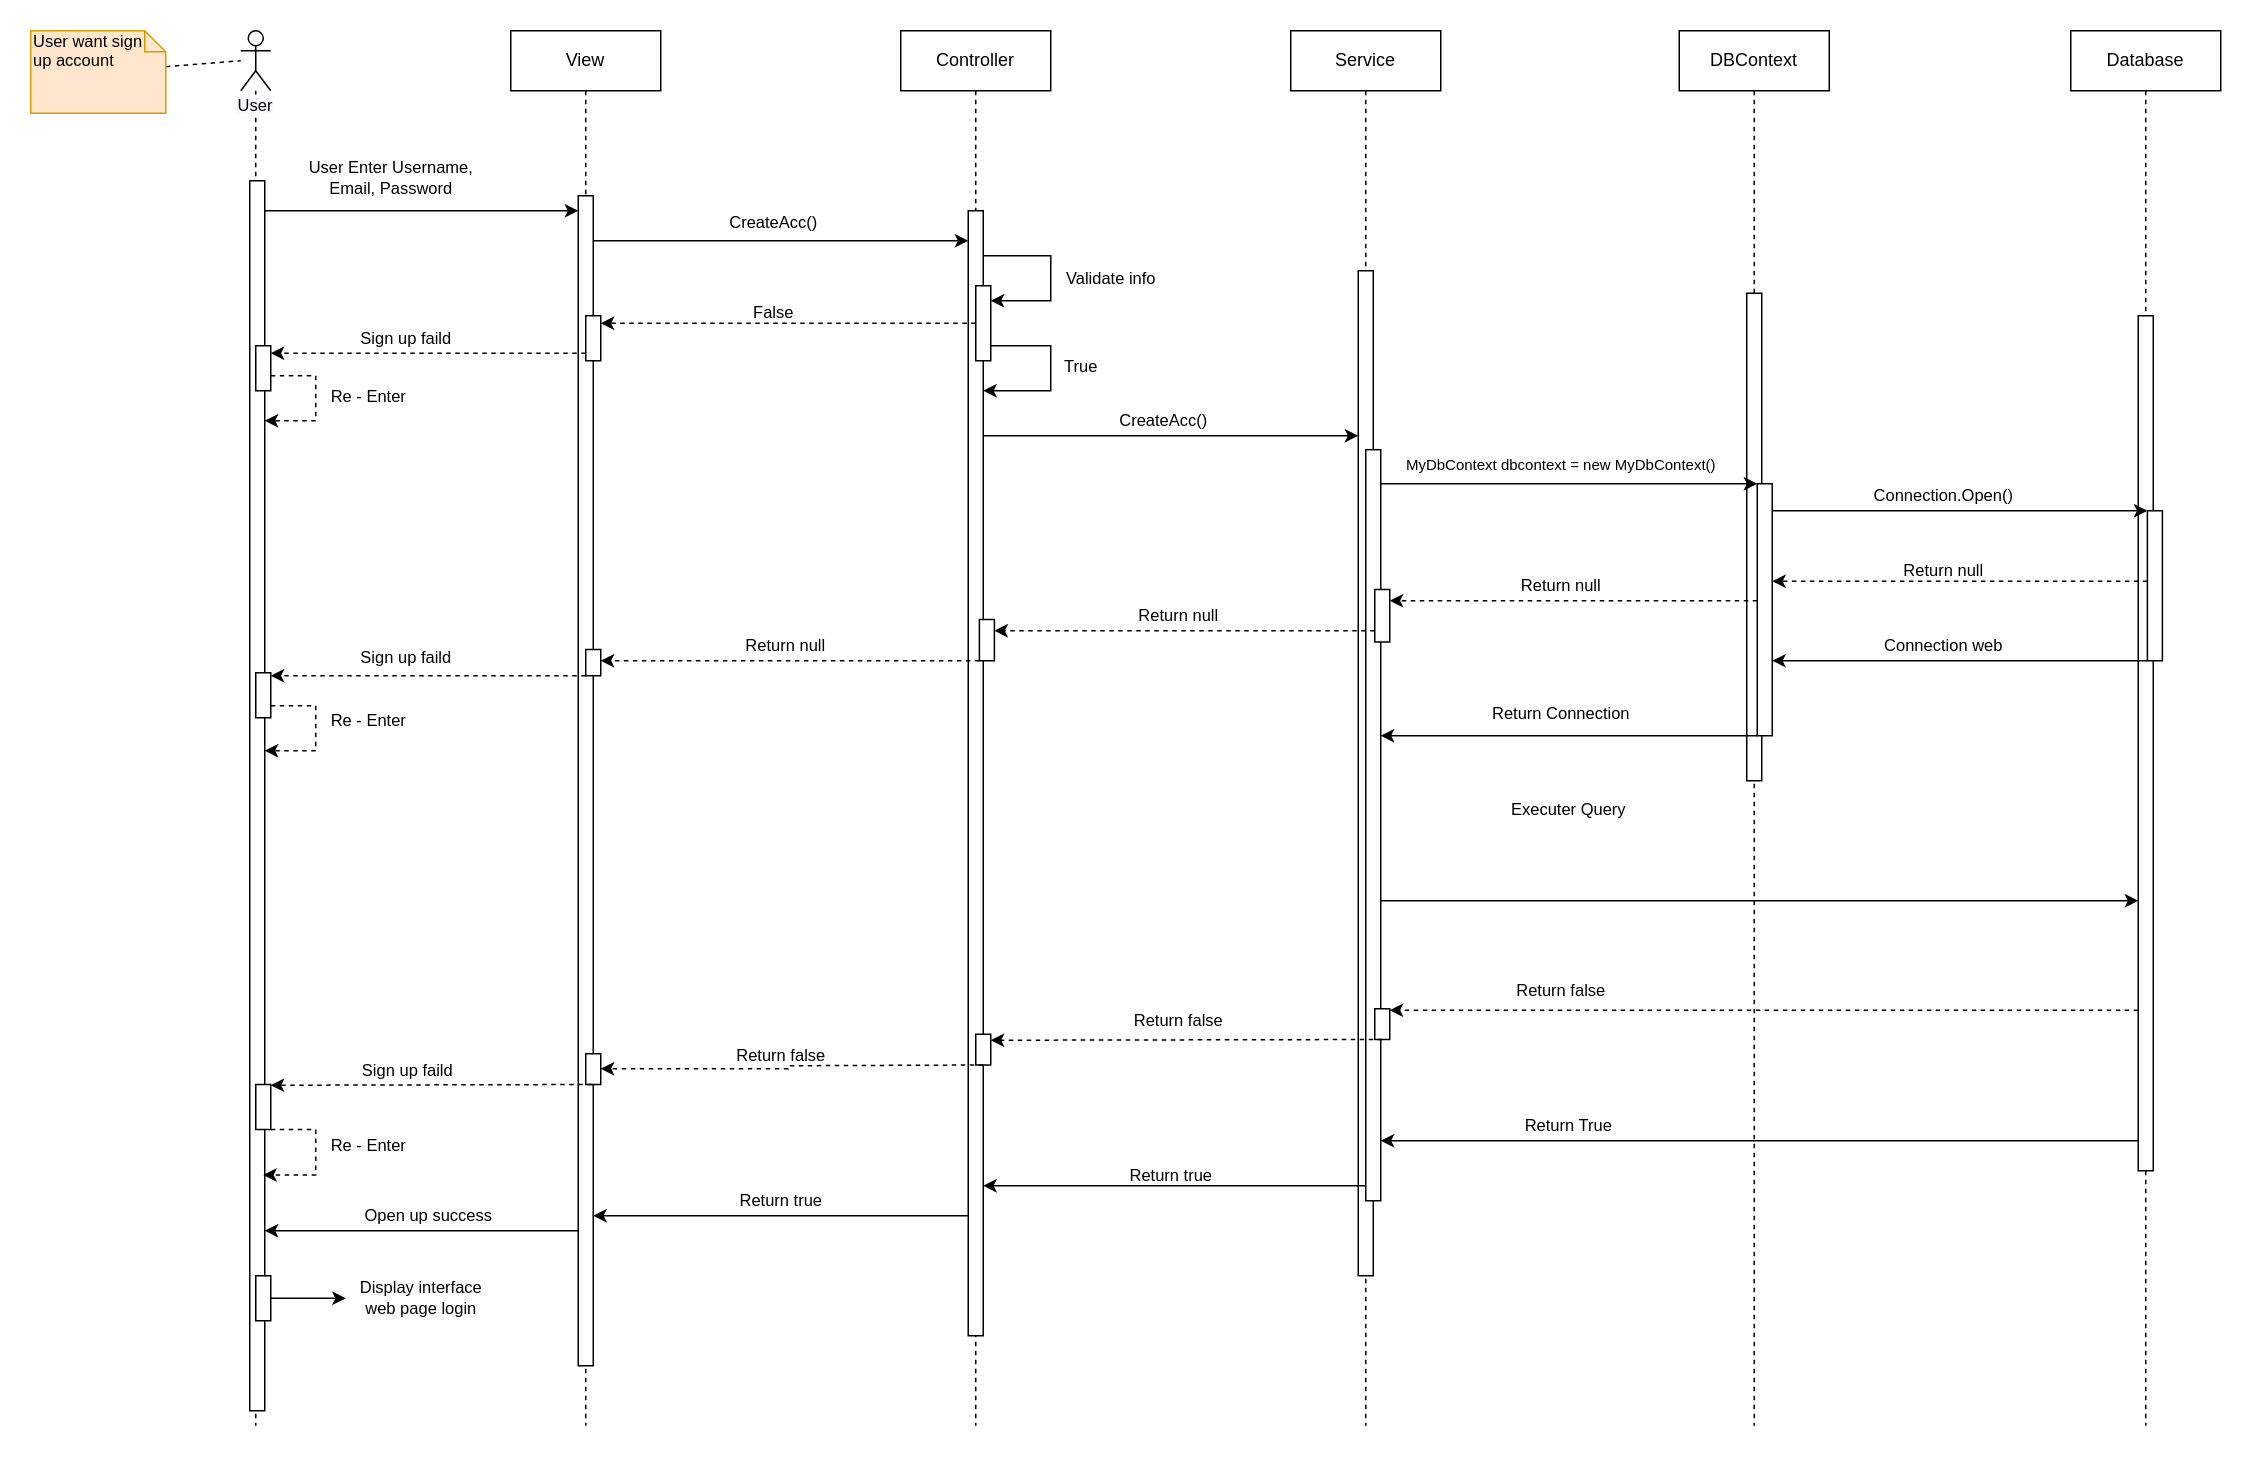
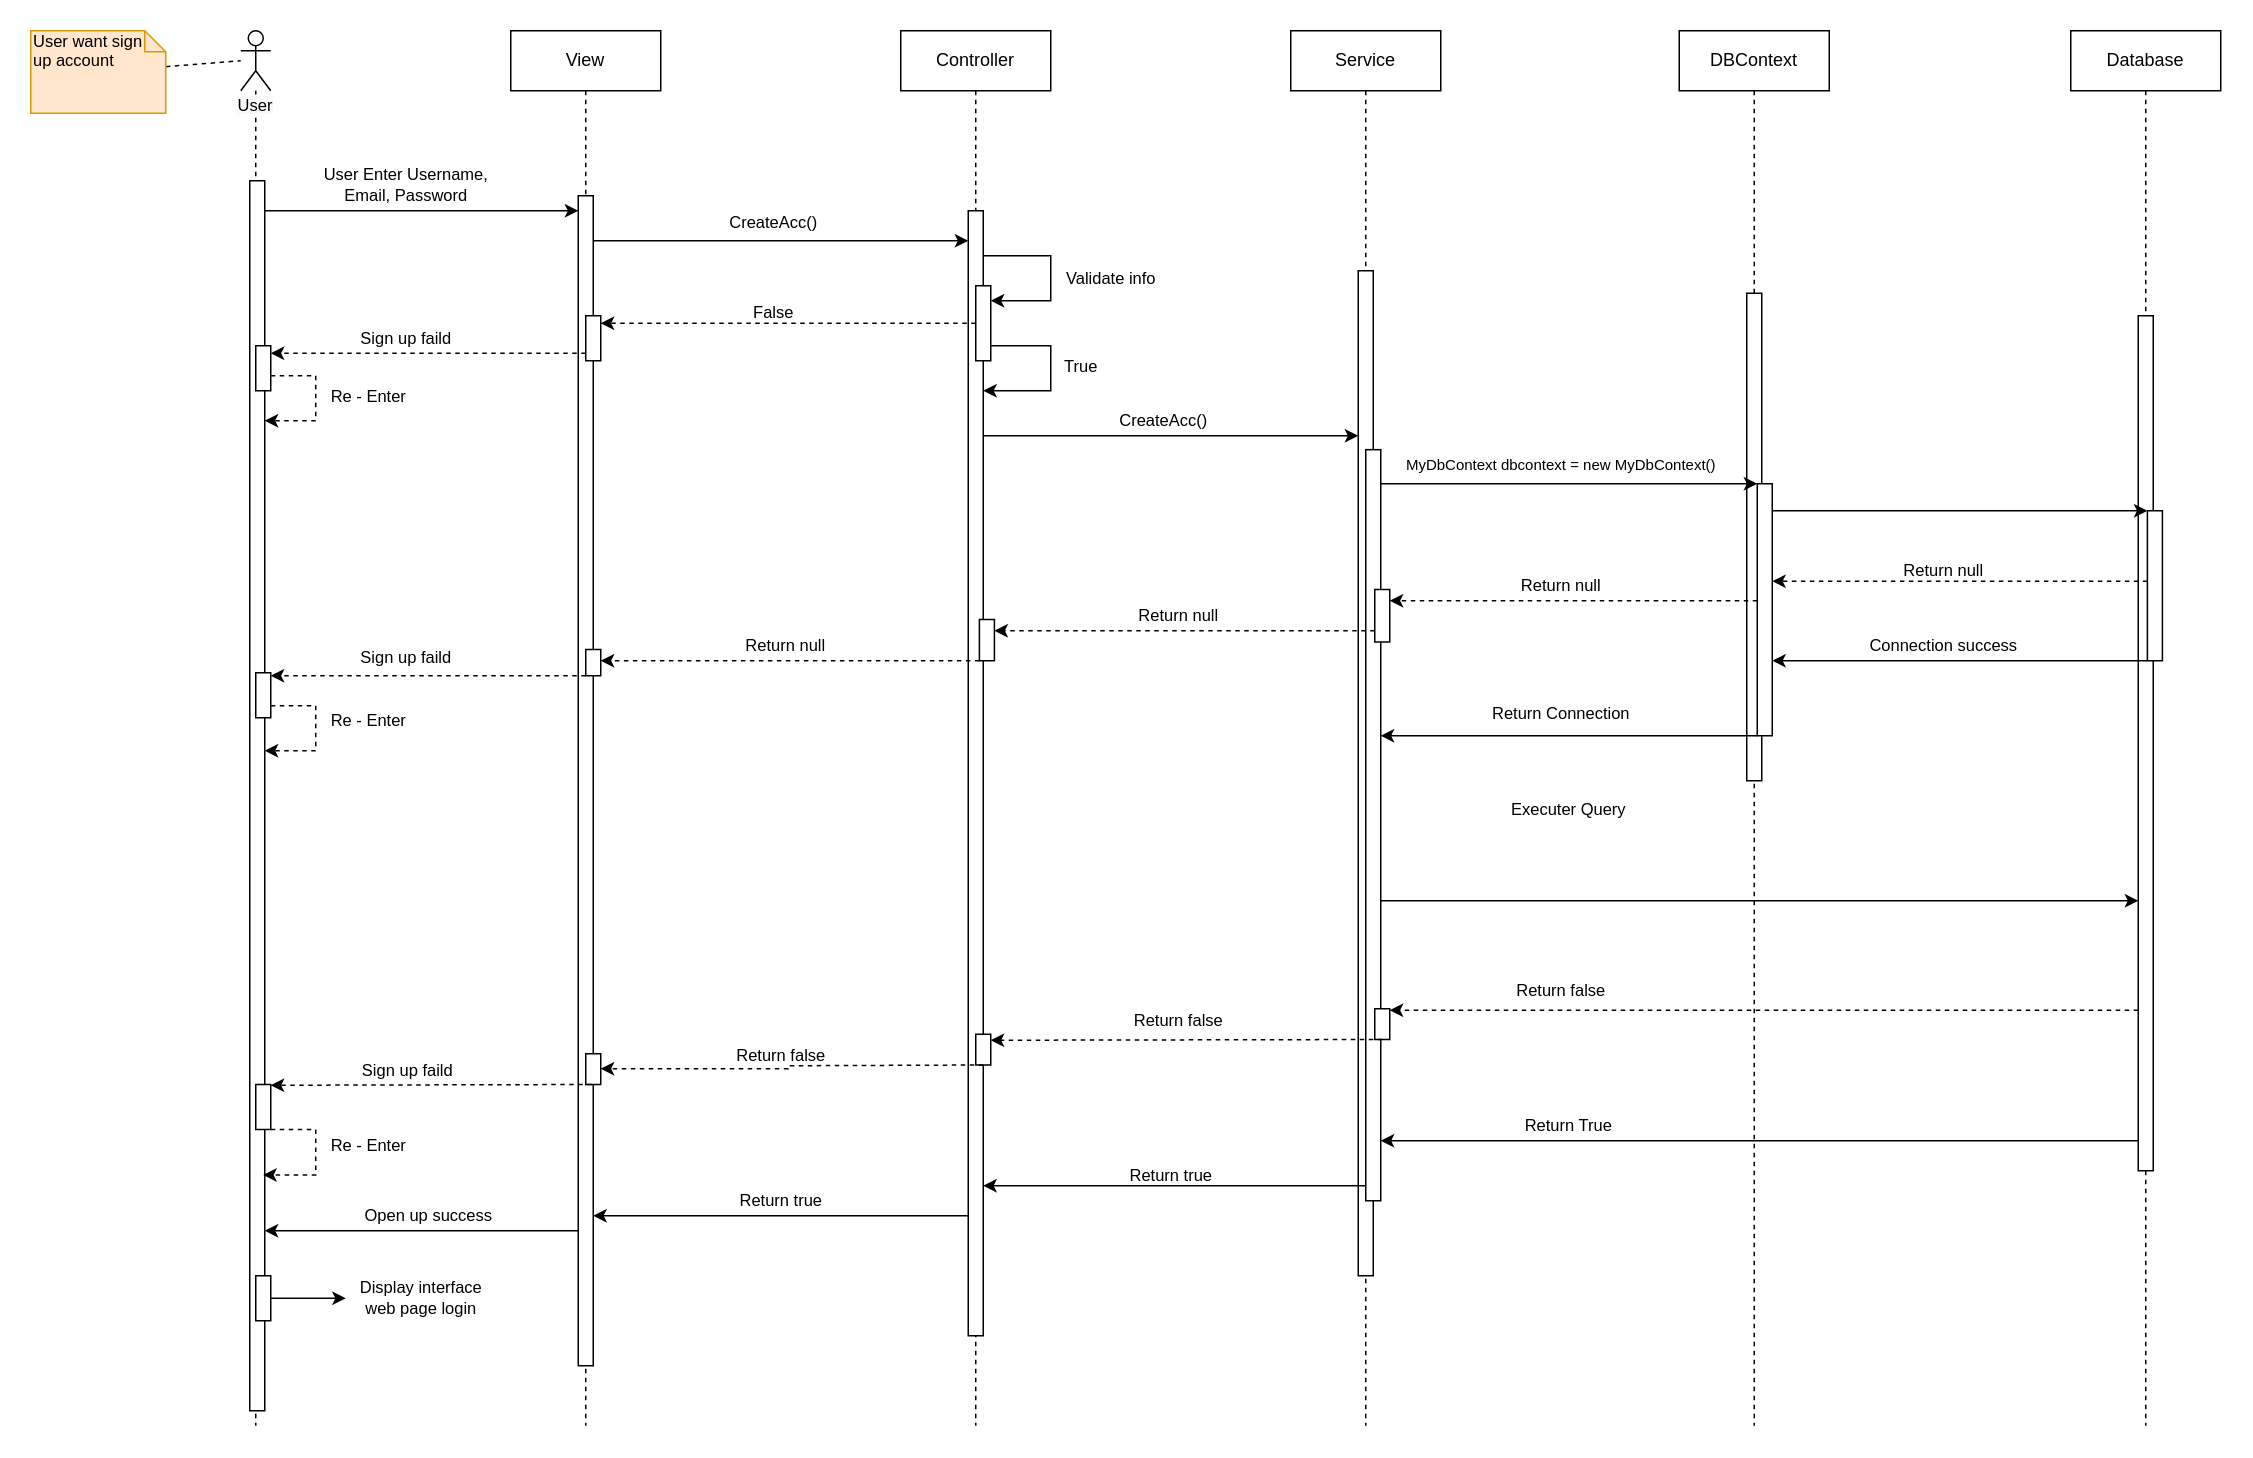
(391, 178) -> (406, 185)
(1943, 496) -> none
(1944, 646) -> (1944, 646)
